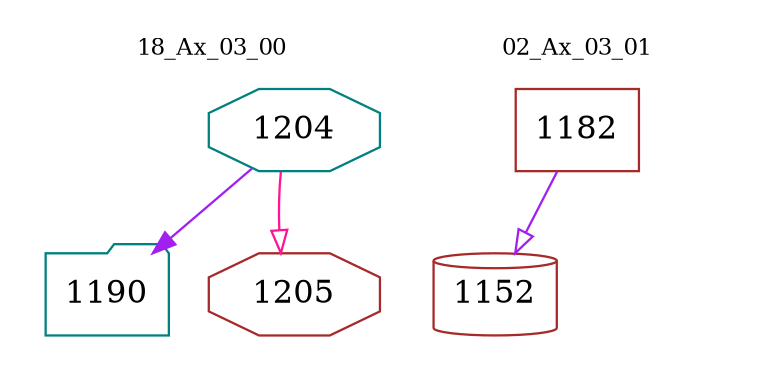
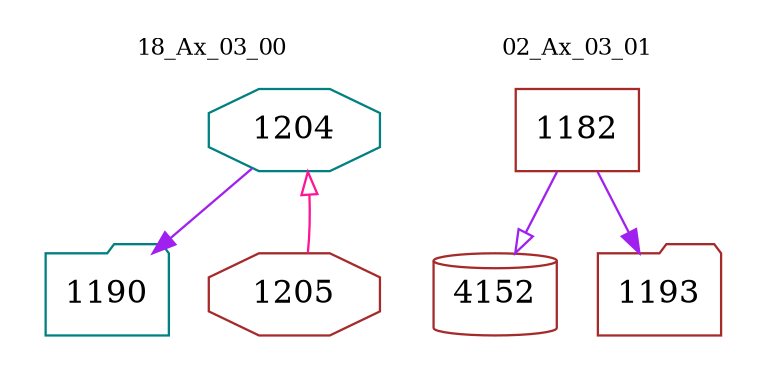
(279, 201) -> (310, 224)
(495, 294) -> (495, 294)
none -> (659, 294)
